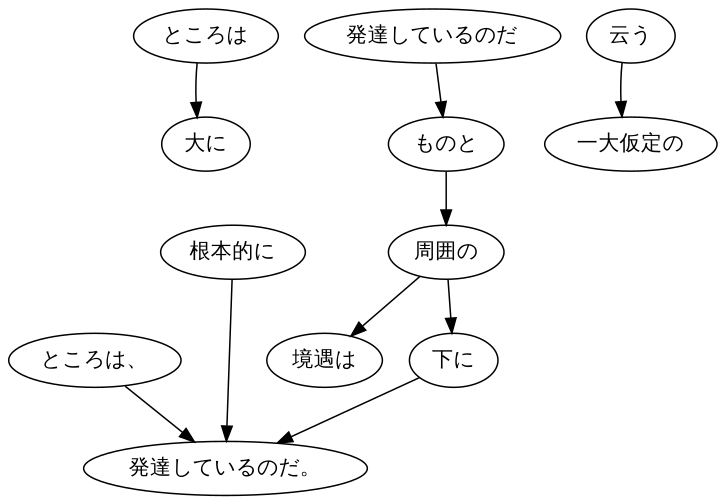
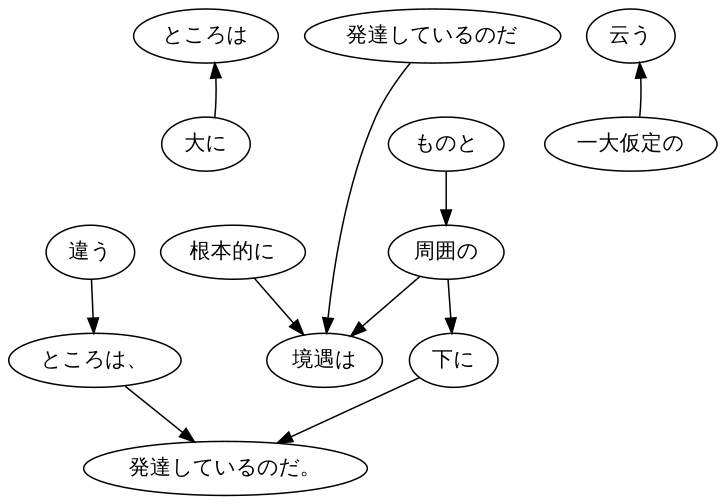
(621, 82) -> (641, 97)
(196, 83) -> (216, 98)
(438, 83) -> (352, 184)
none -> (90, 252)
(230, 353) -> (274, 301)
